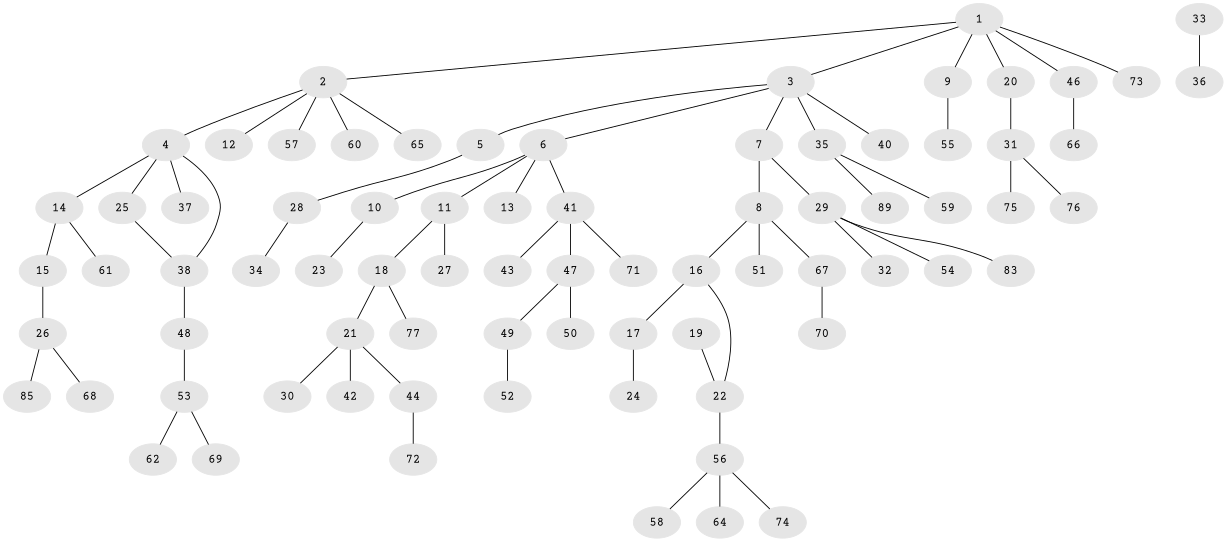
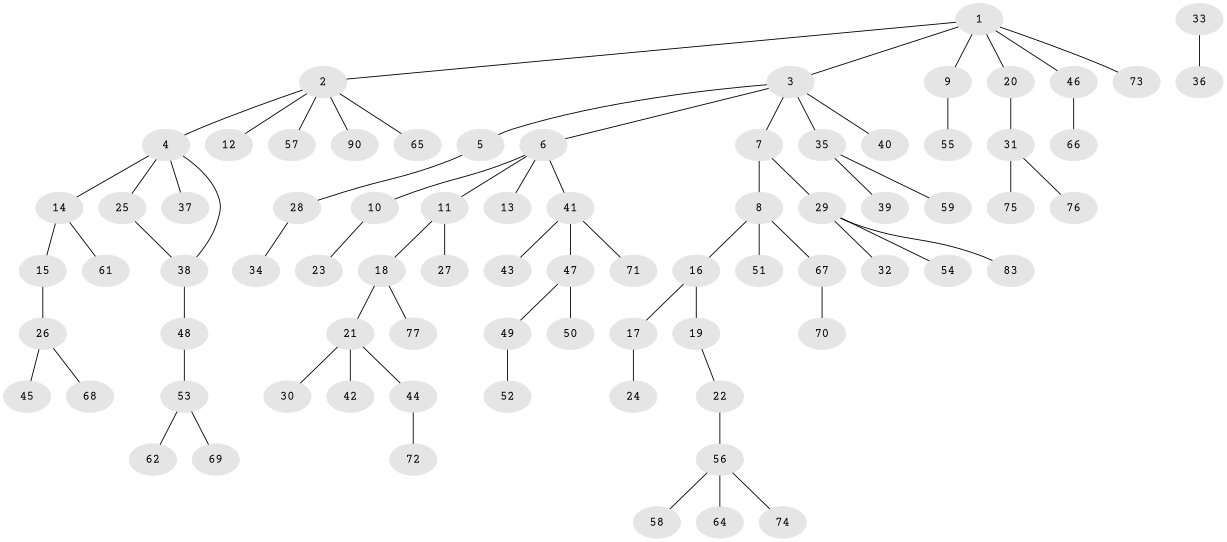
(355, 145) -> (355, 145)
(885, 208) -> (885, 208)
(730, 330) -> (696, 302)
(27, 397) -> (27, 397)
